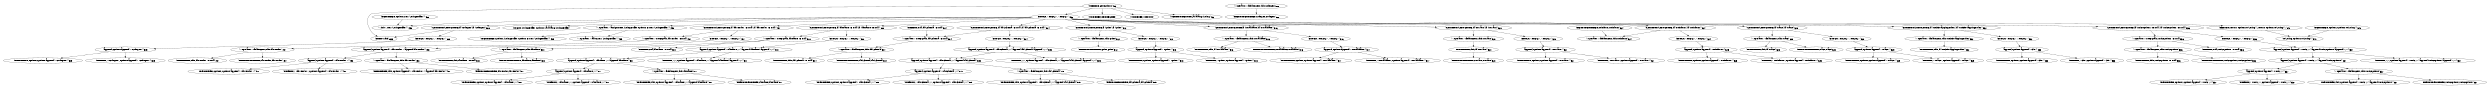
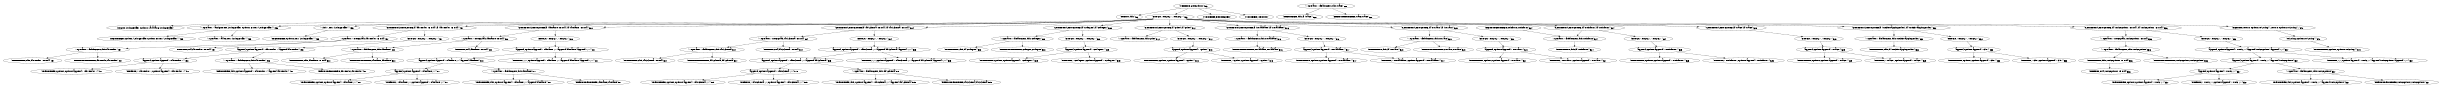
(1192, 17) -> none
(400, 22) -> (317, 33)
(927, 33) -> (783, 43)
(1772, 33) -> none
(2319, 33) -> (2319, 44)
(420, 34) -> (1053, 33)
(391, 39) -> (1137, 17)
(2190, 44) -> (2110, 65)
none -> (196, 50)
none -> (963, 50)
(1098, 50) -> none
(1214, 50) -> none
none -> (1575, 50)
(1473, 54) -> (1436, 44)
